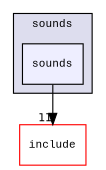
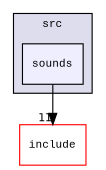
(53, 24) -> (53, 24)
